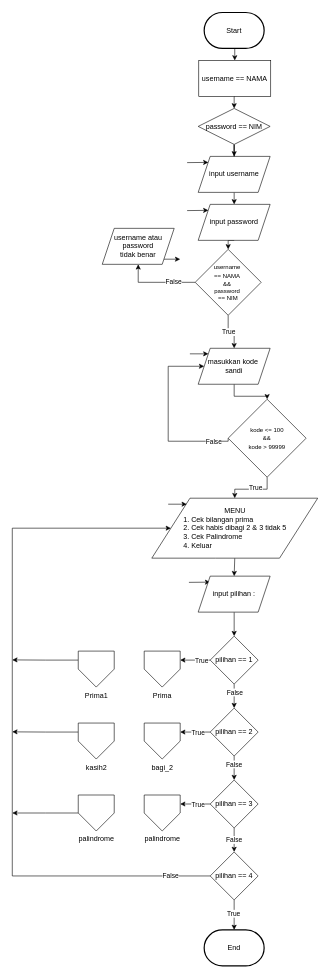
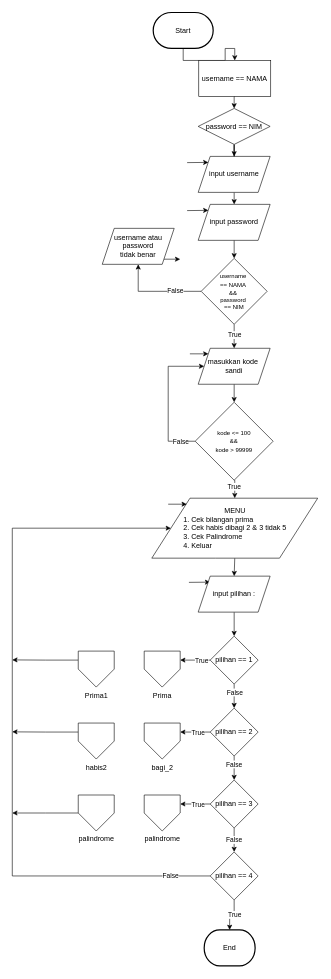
(234, 30) -> (183, 30)
(228, 282) -> (234, 291)
(267, 438) -> (234, 441)
(97, 768) -> (97, 768)
(234, 948) -> (230, 948)
